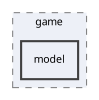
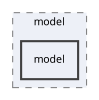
(50, 23) -> (50, 23)
